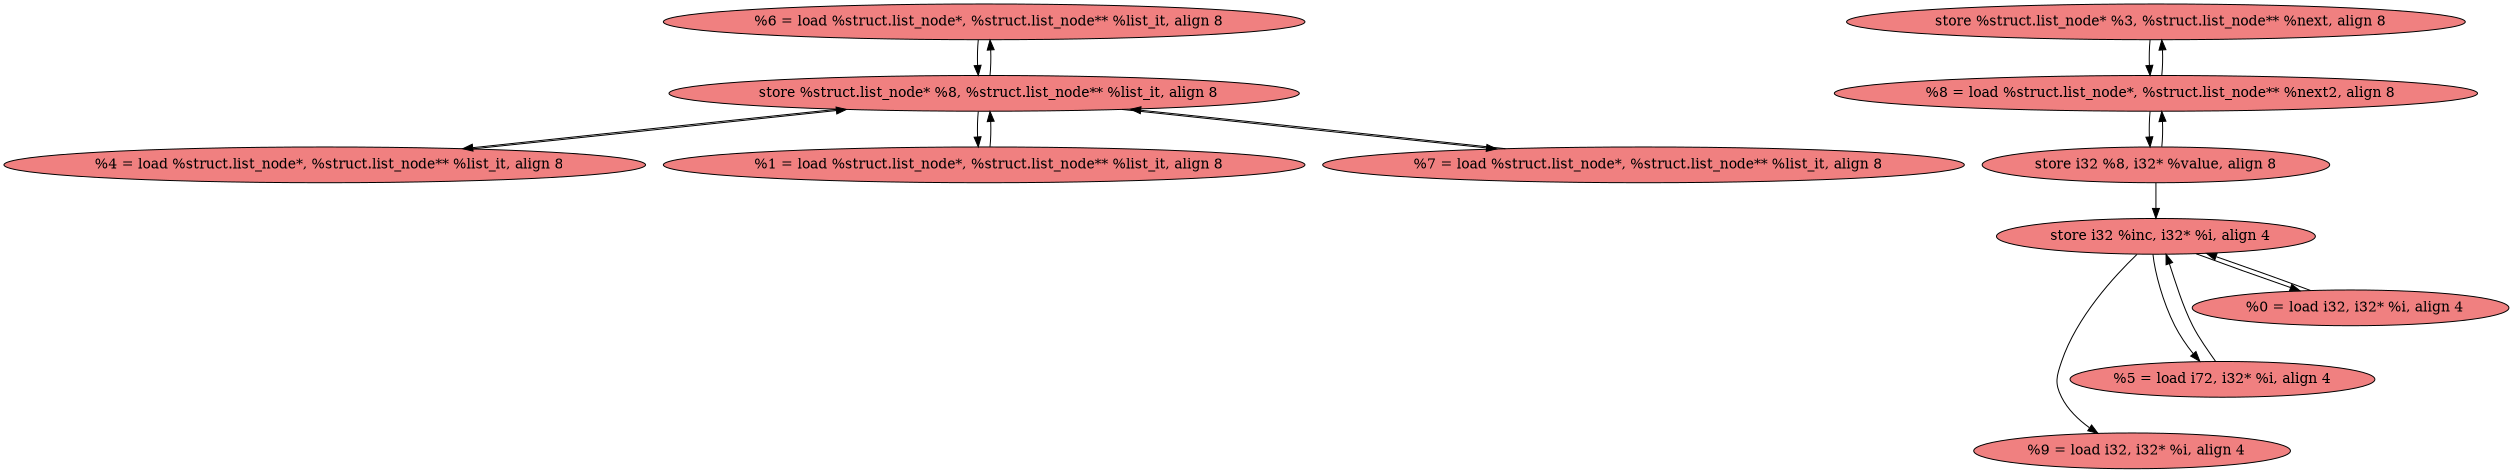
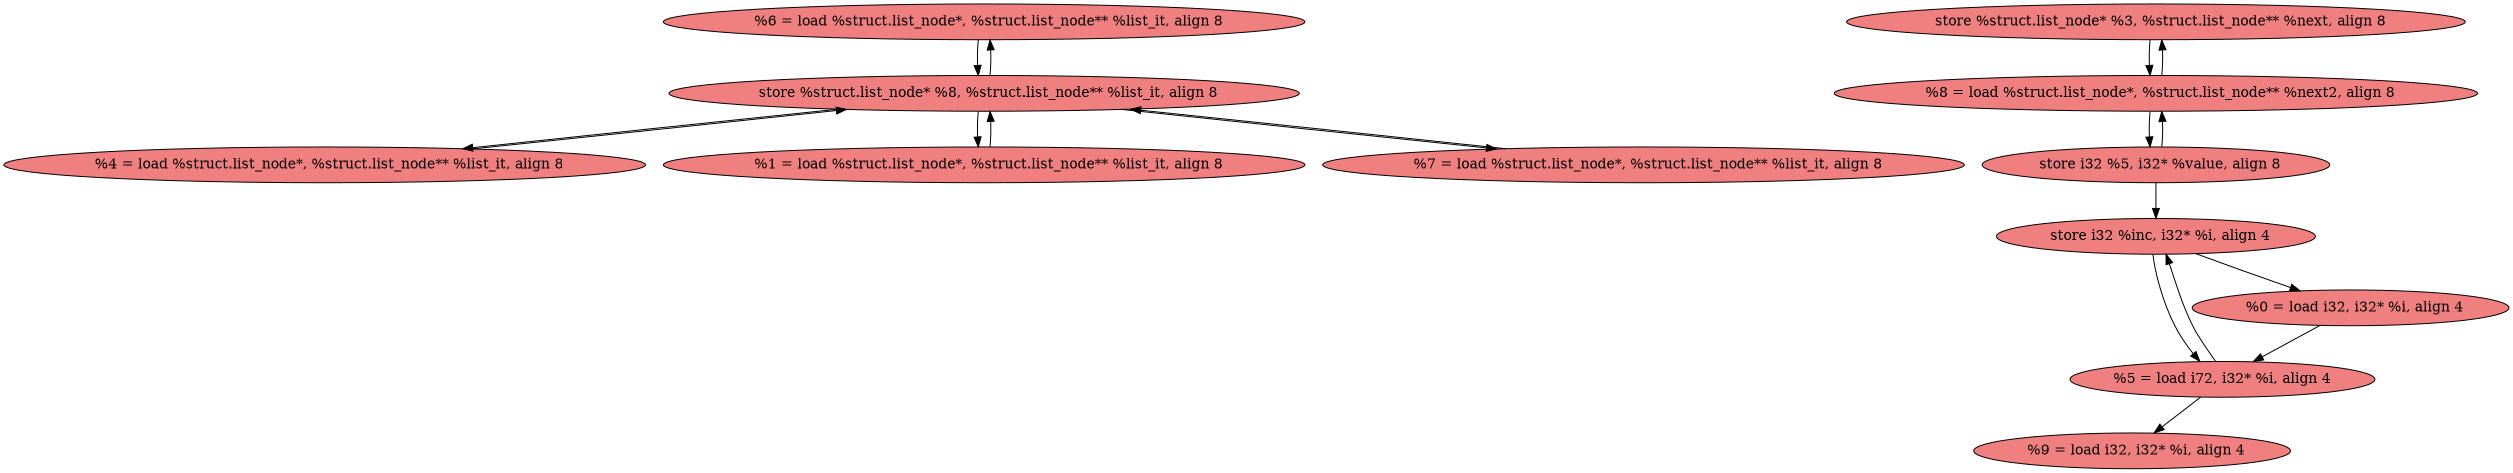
(2156, 165) -> (2156, 165)
(2264, 273) -> (2291, 341)
(2072, 337) -> (2181, 412)
